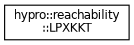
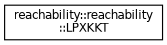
(67, 22) -> (84, 22)
